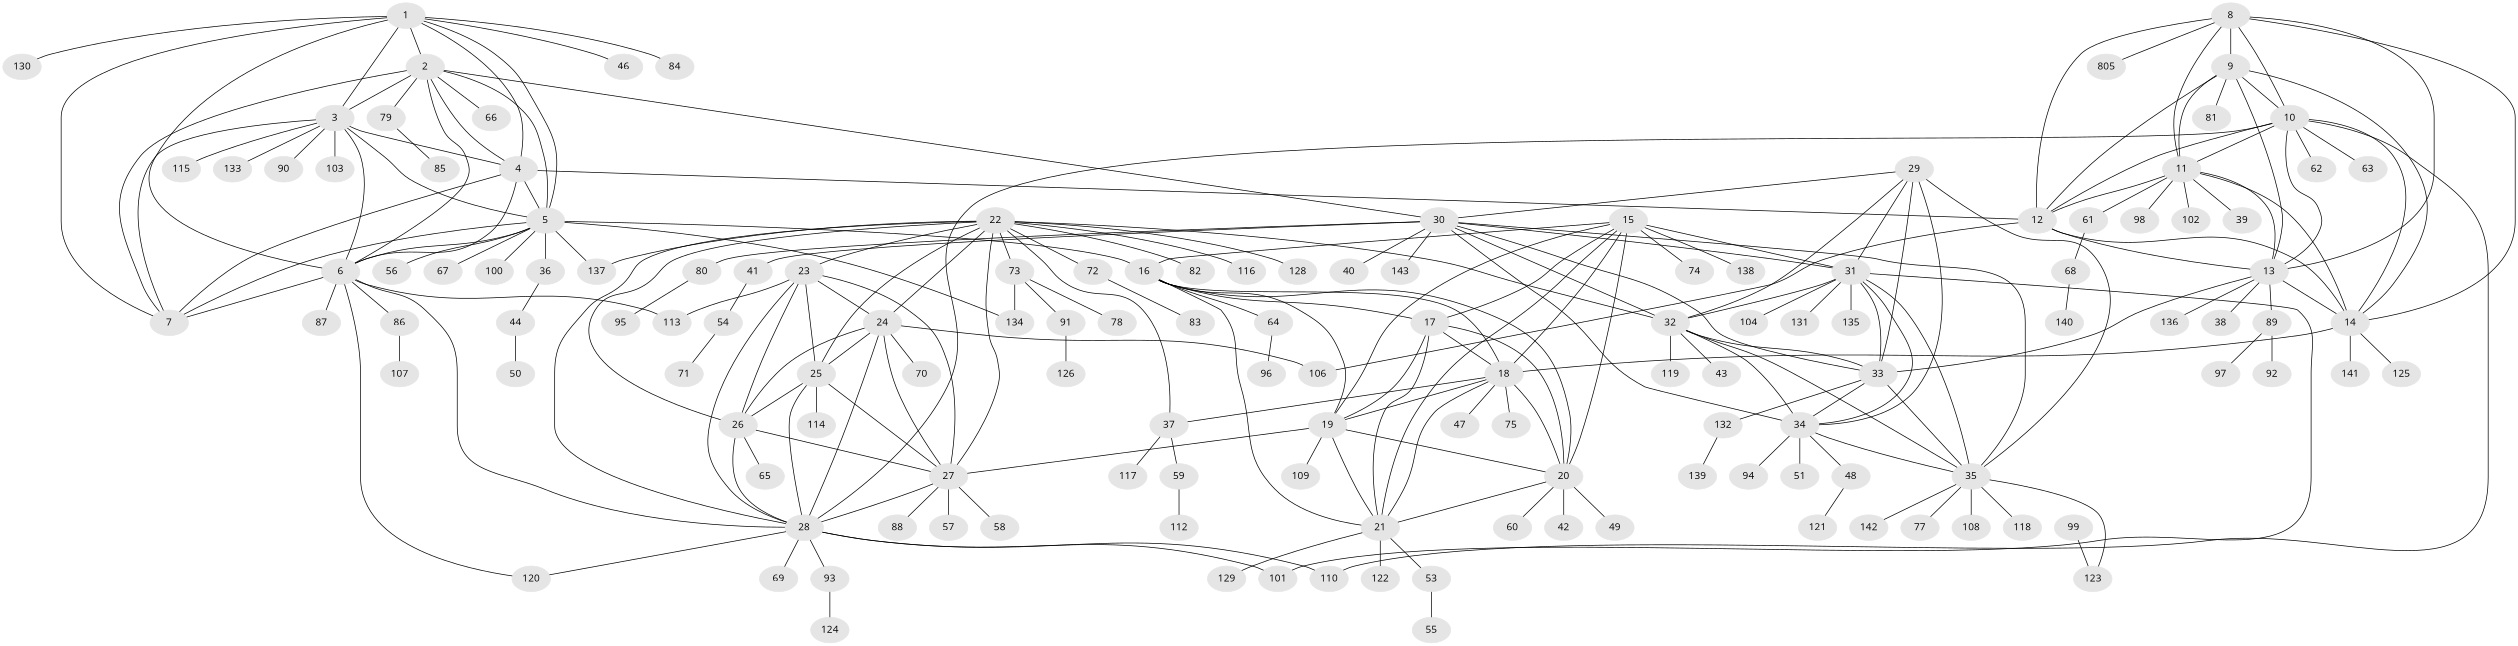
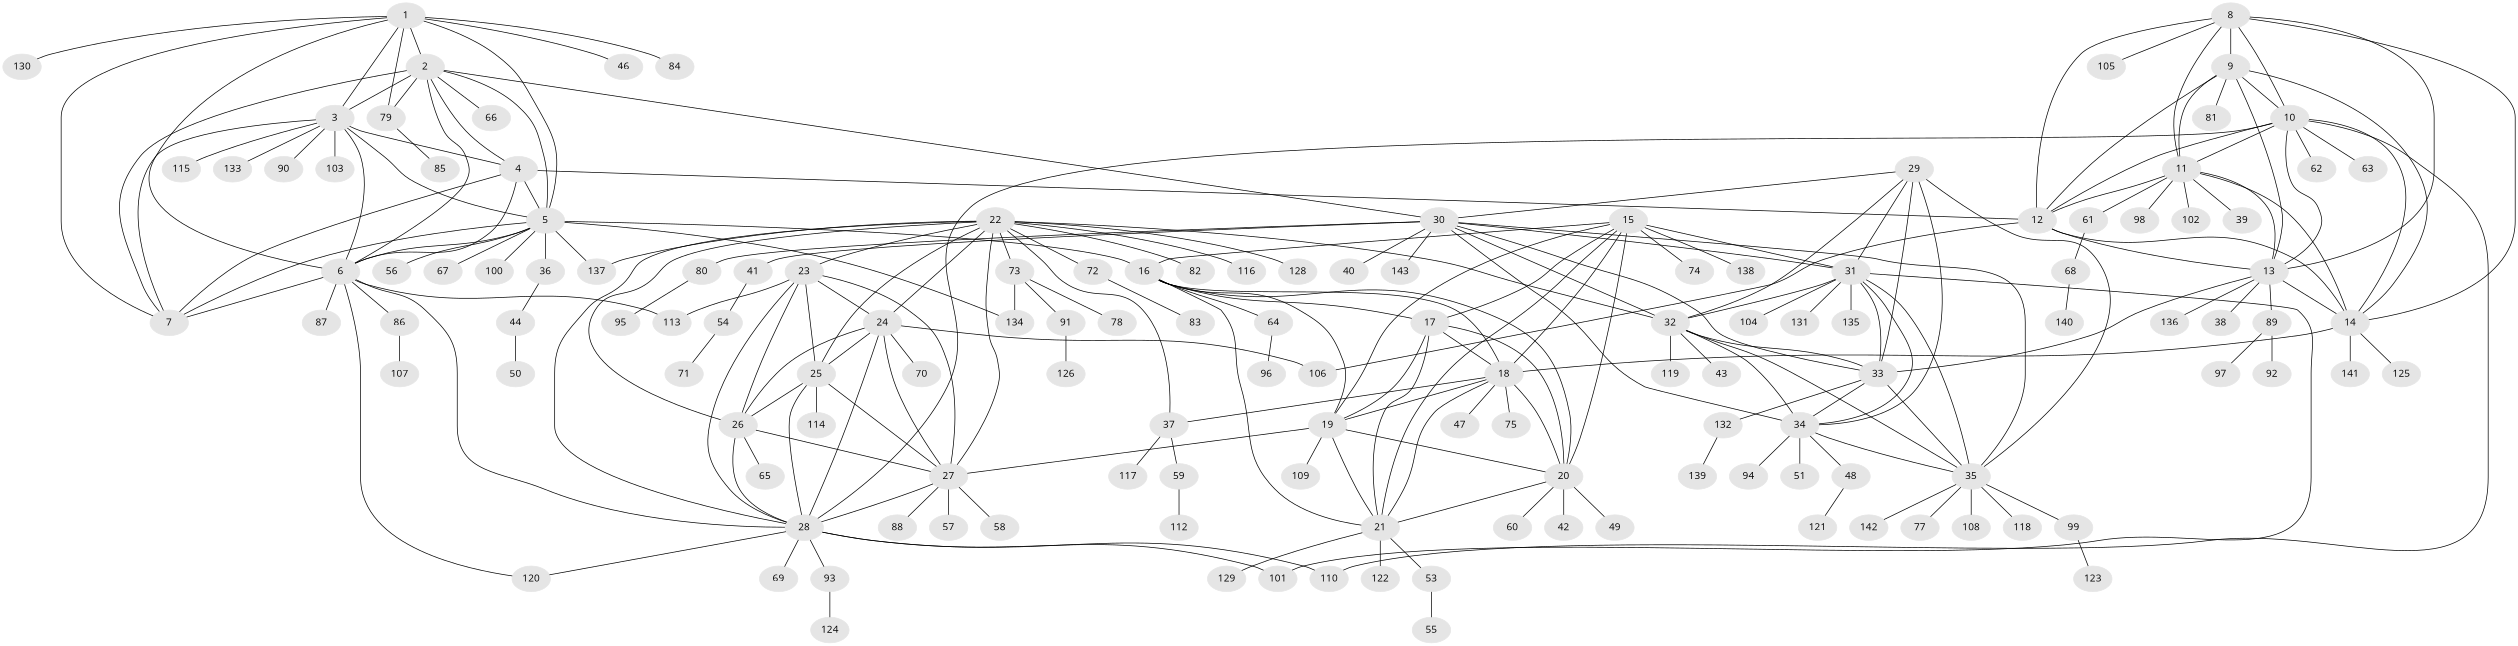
(2106, 67) -> (2106, 67)
(492, 71) -> (396, 67)
(2072, 499) -> (2022, 502)
